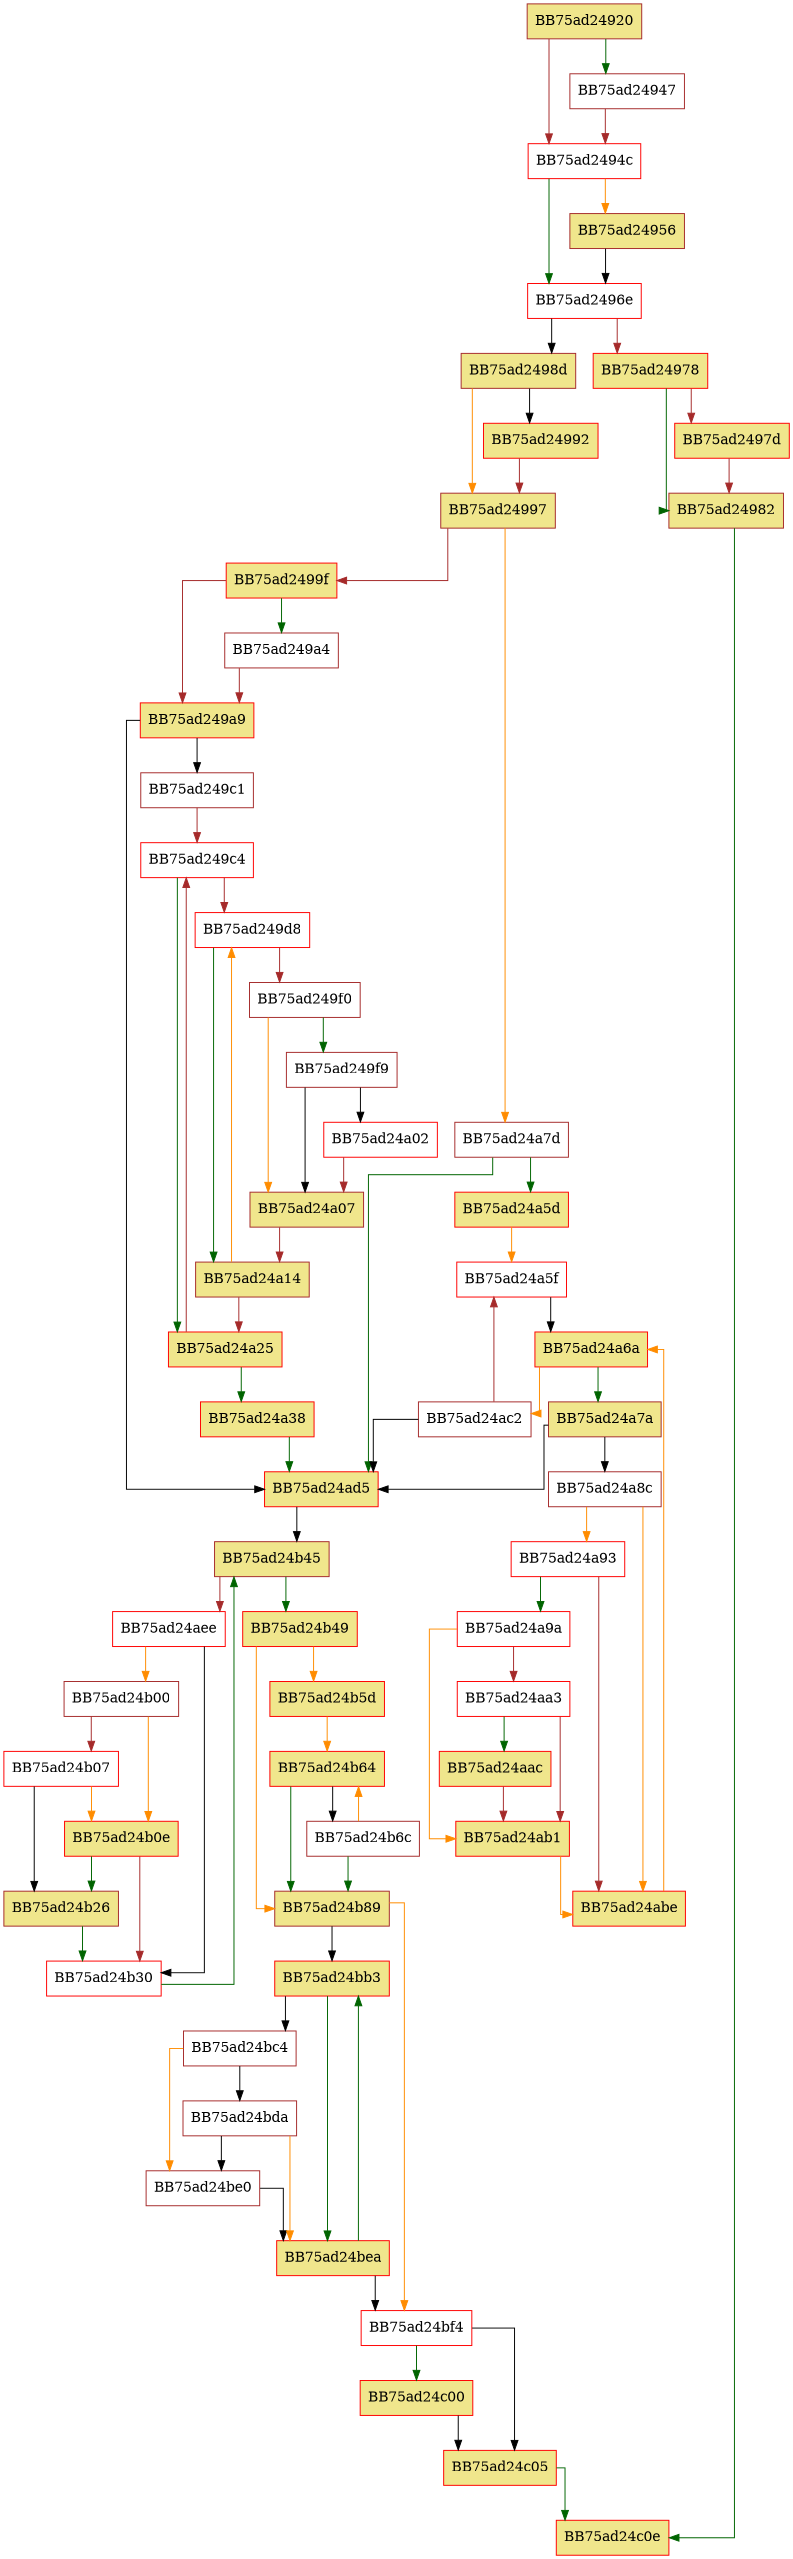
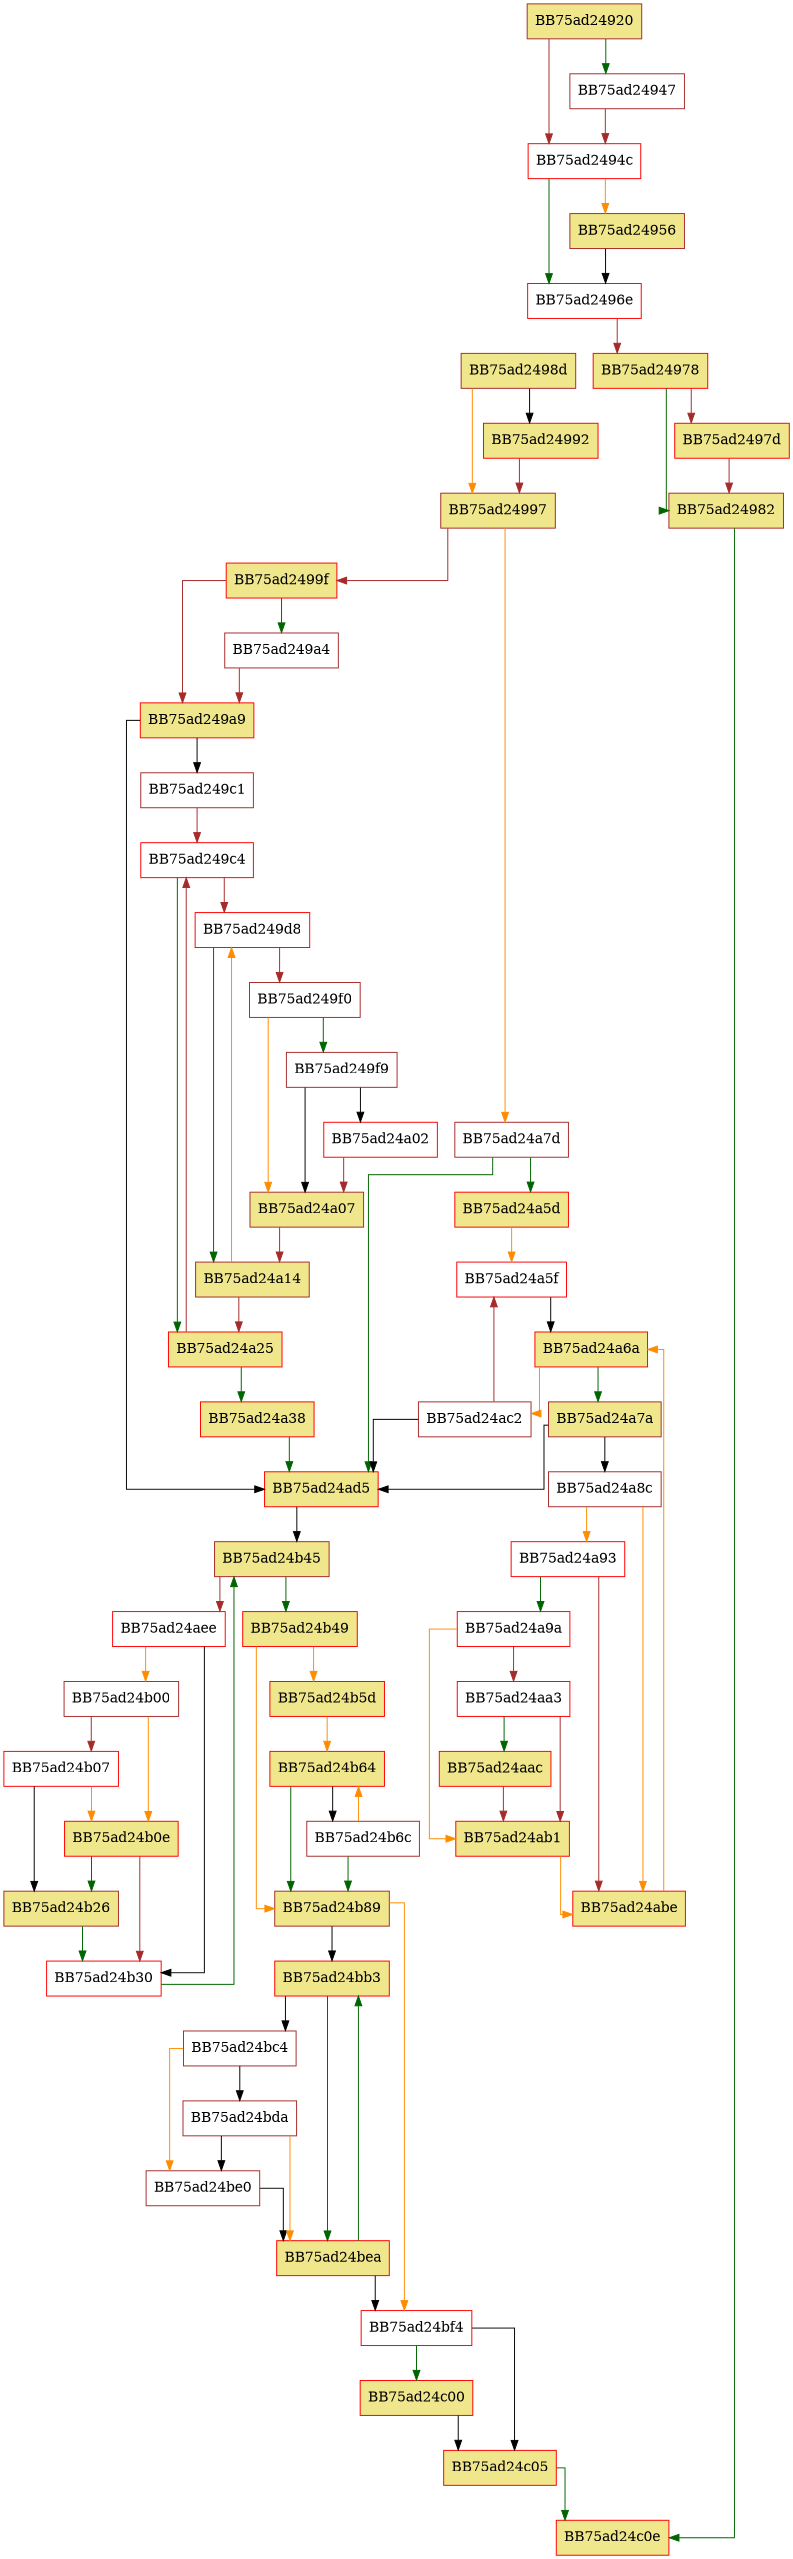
(552, 331) -> none
